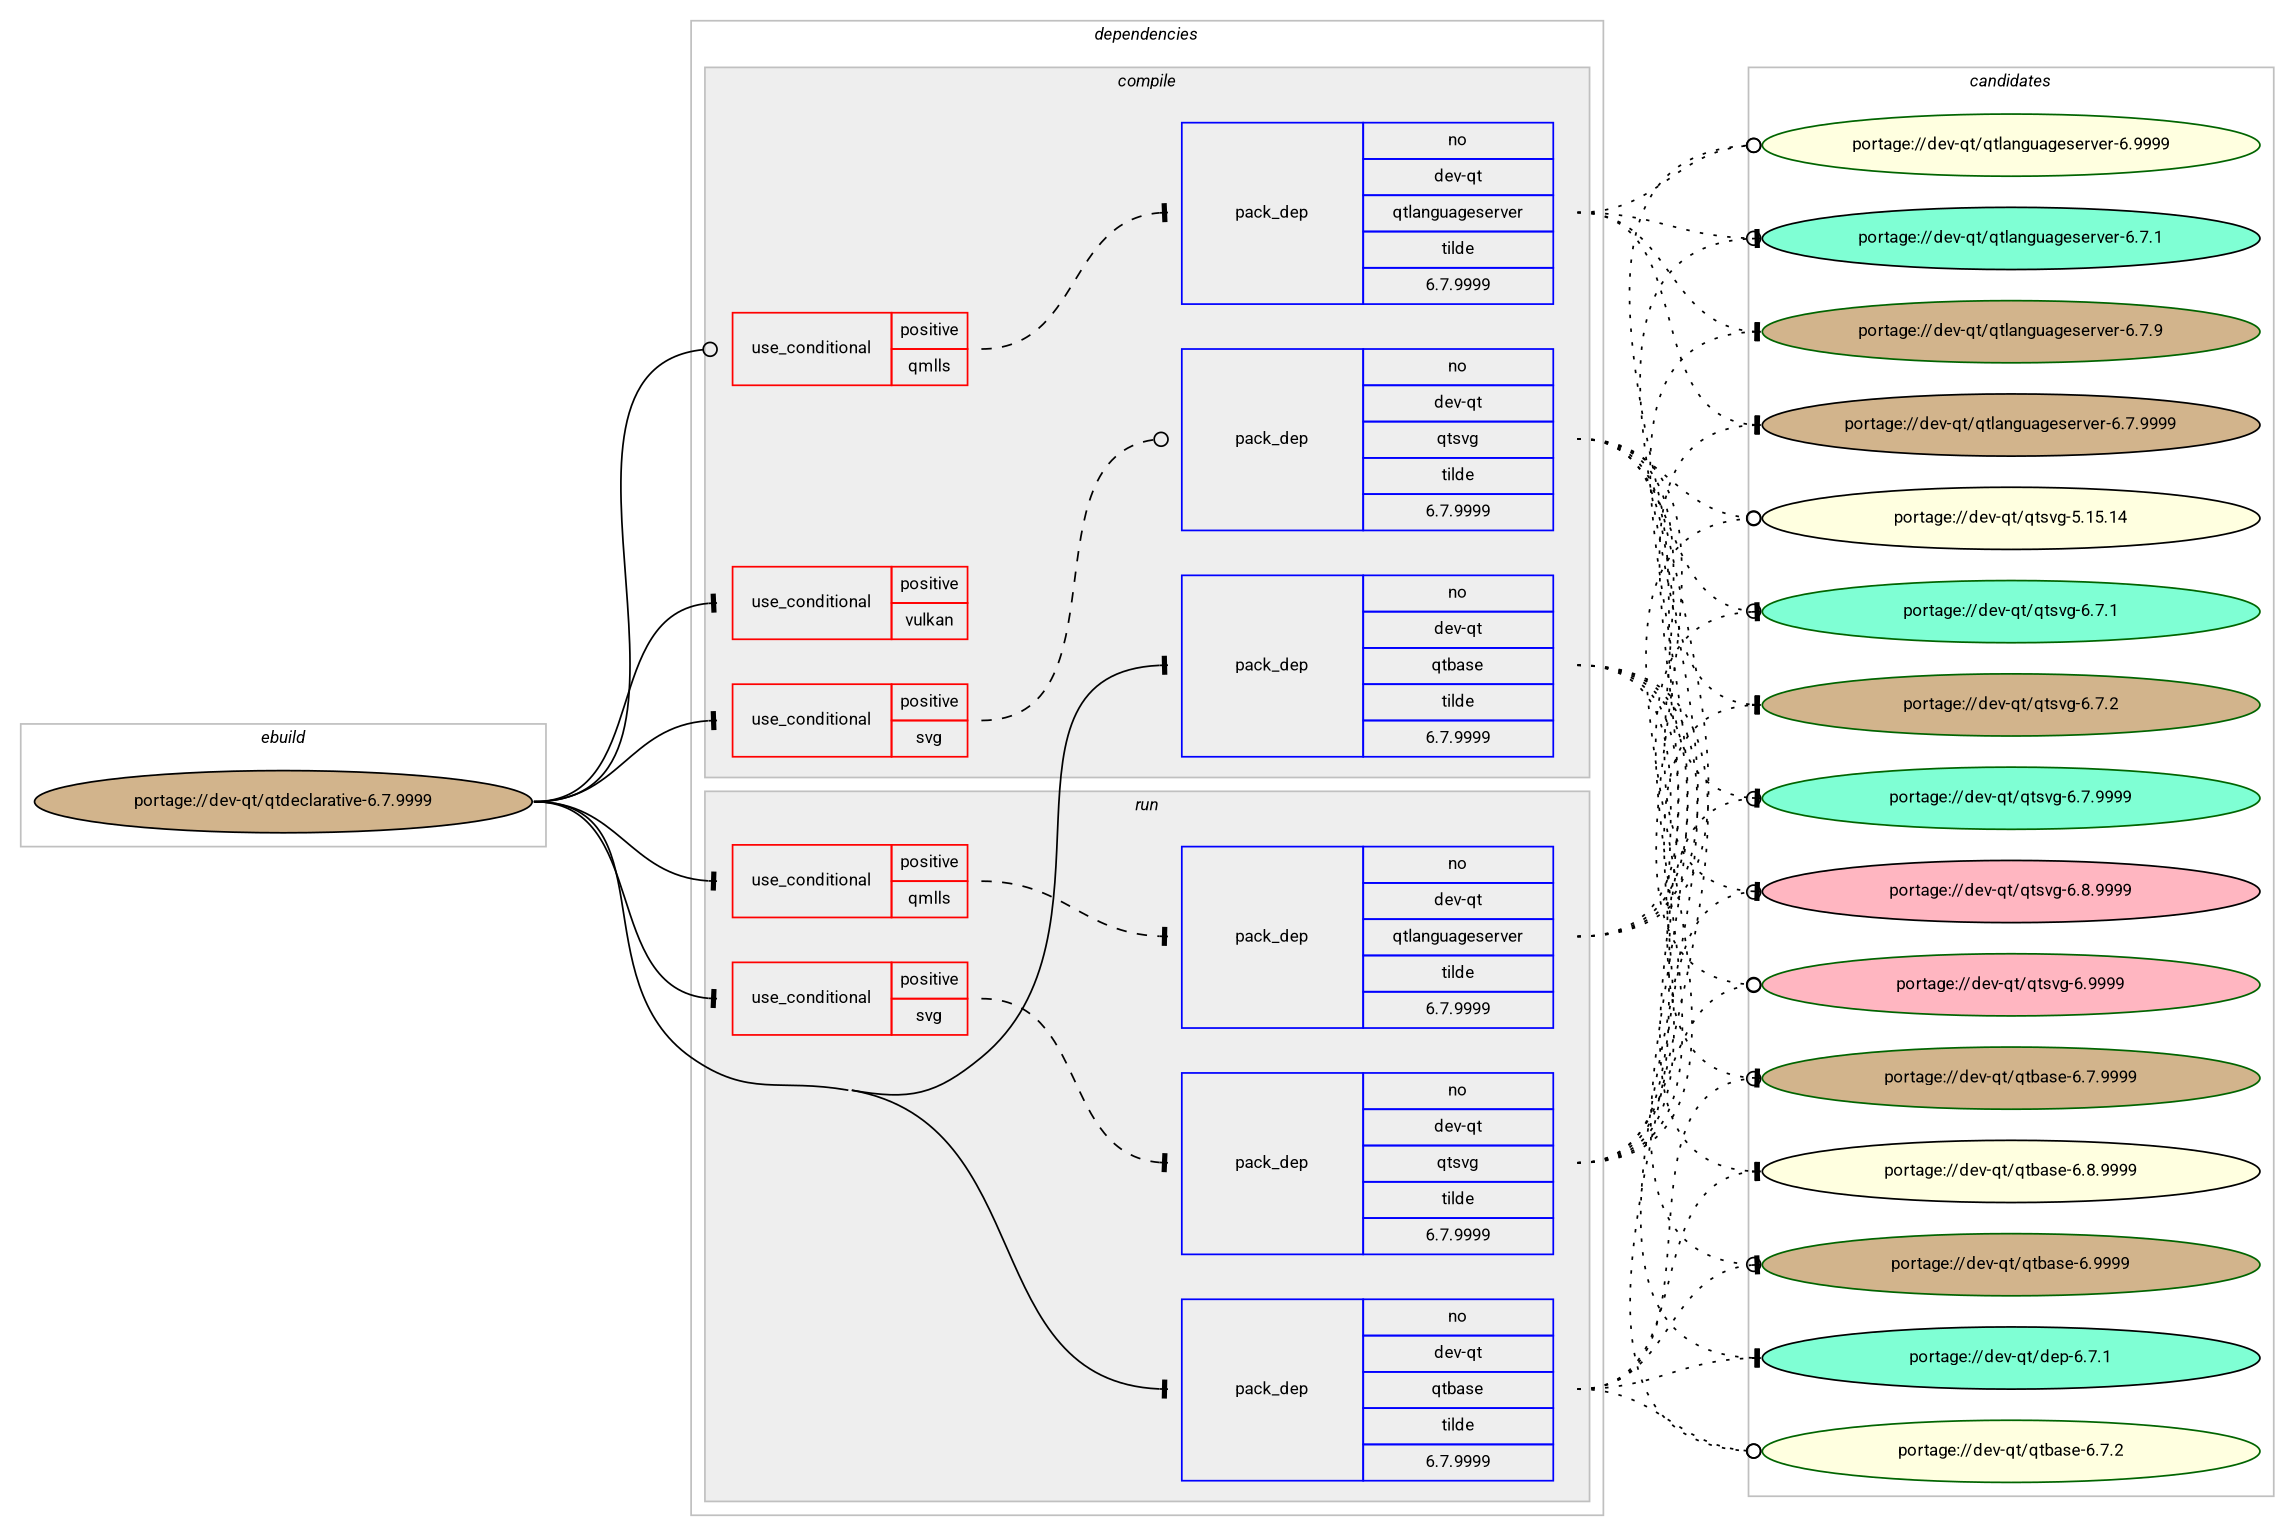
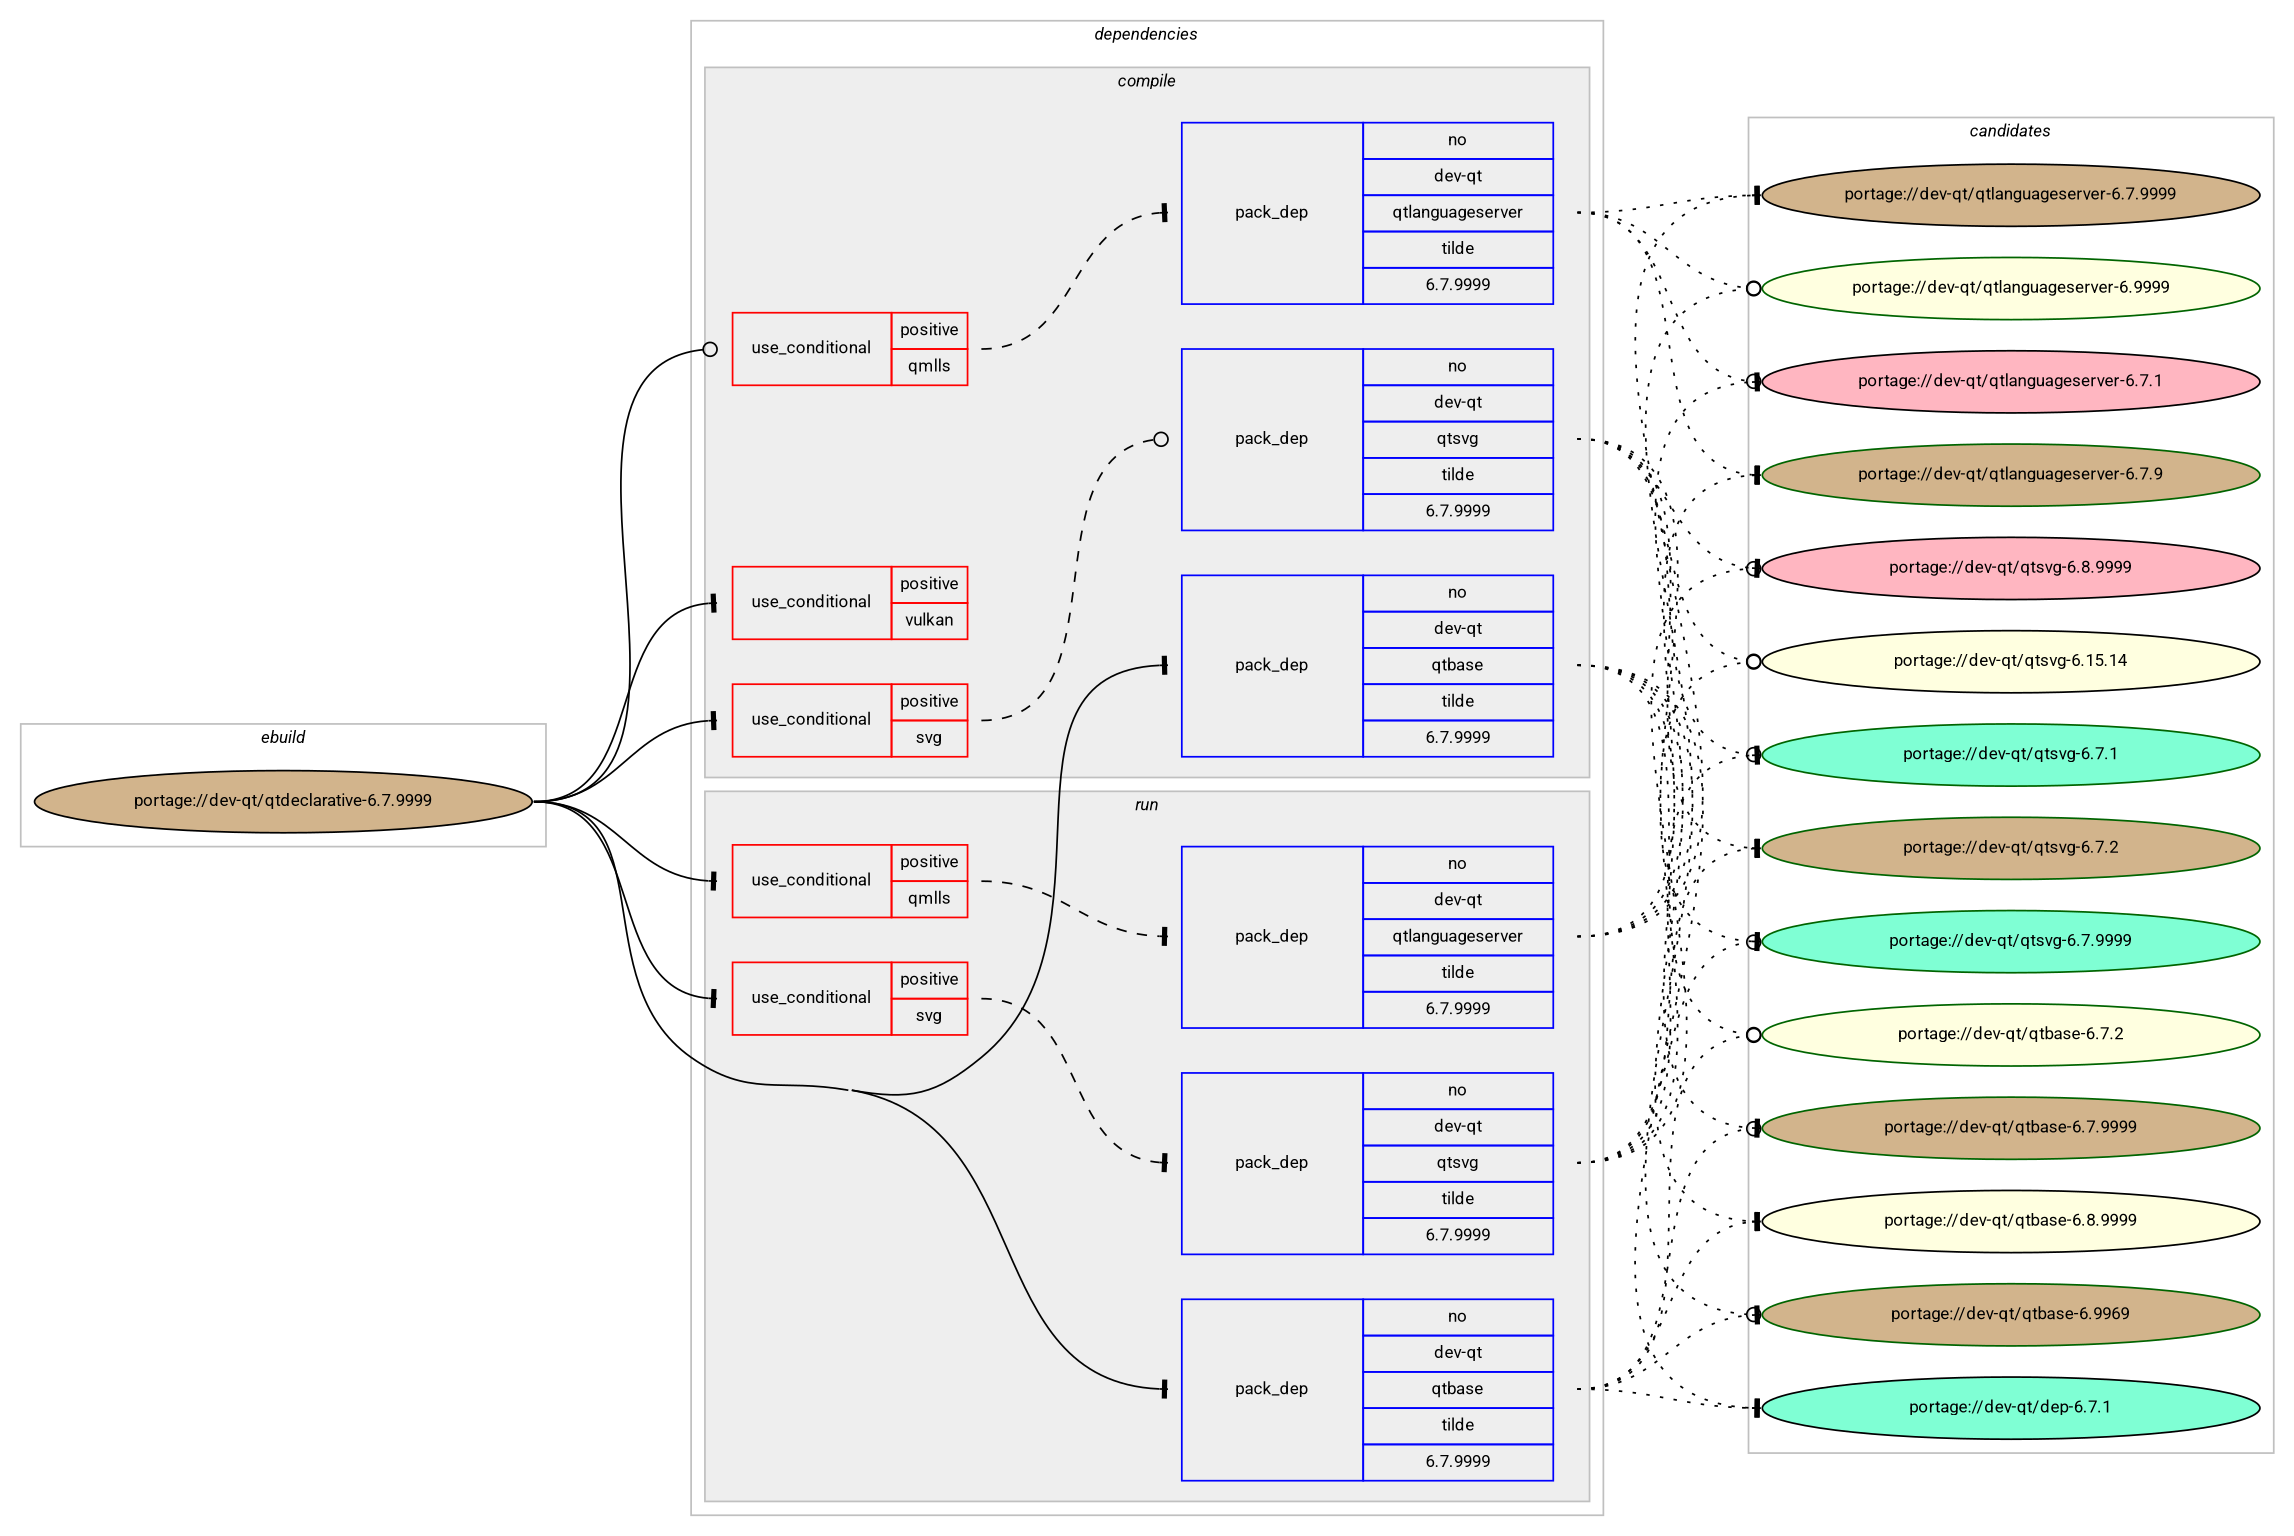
(2011, 238) -> (2011, 382)
(2011, 518) -> (2011, 662)
(2011, 985) -> none
(2011, 1265) -> (2011, 1315)
